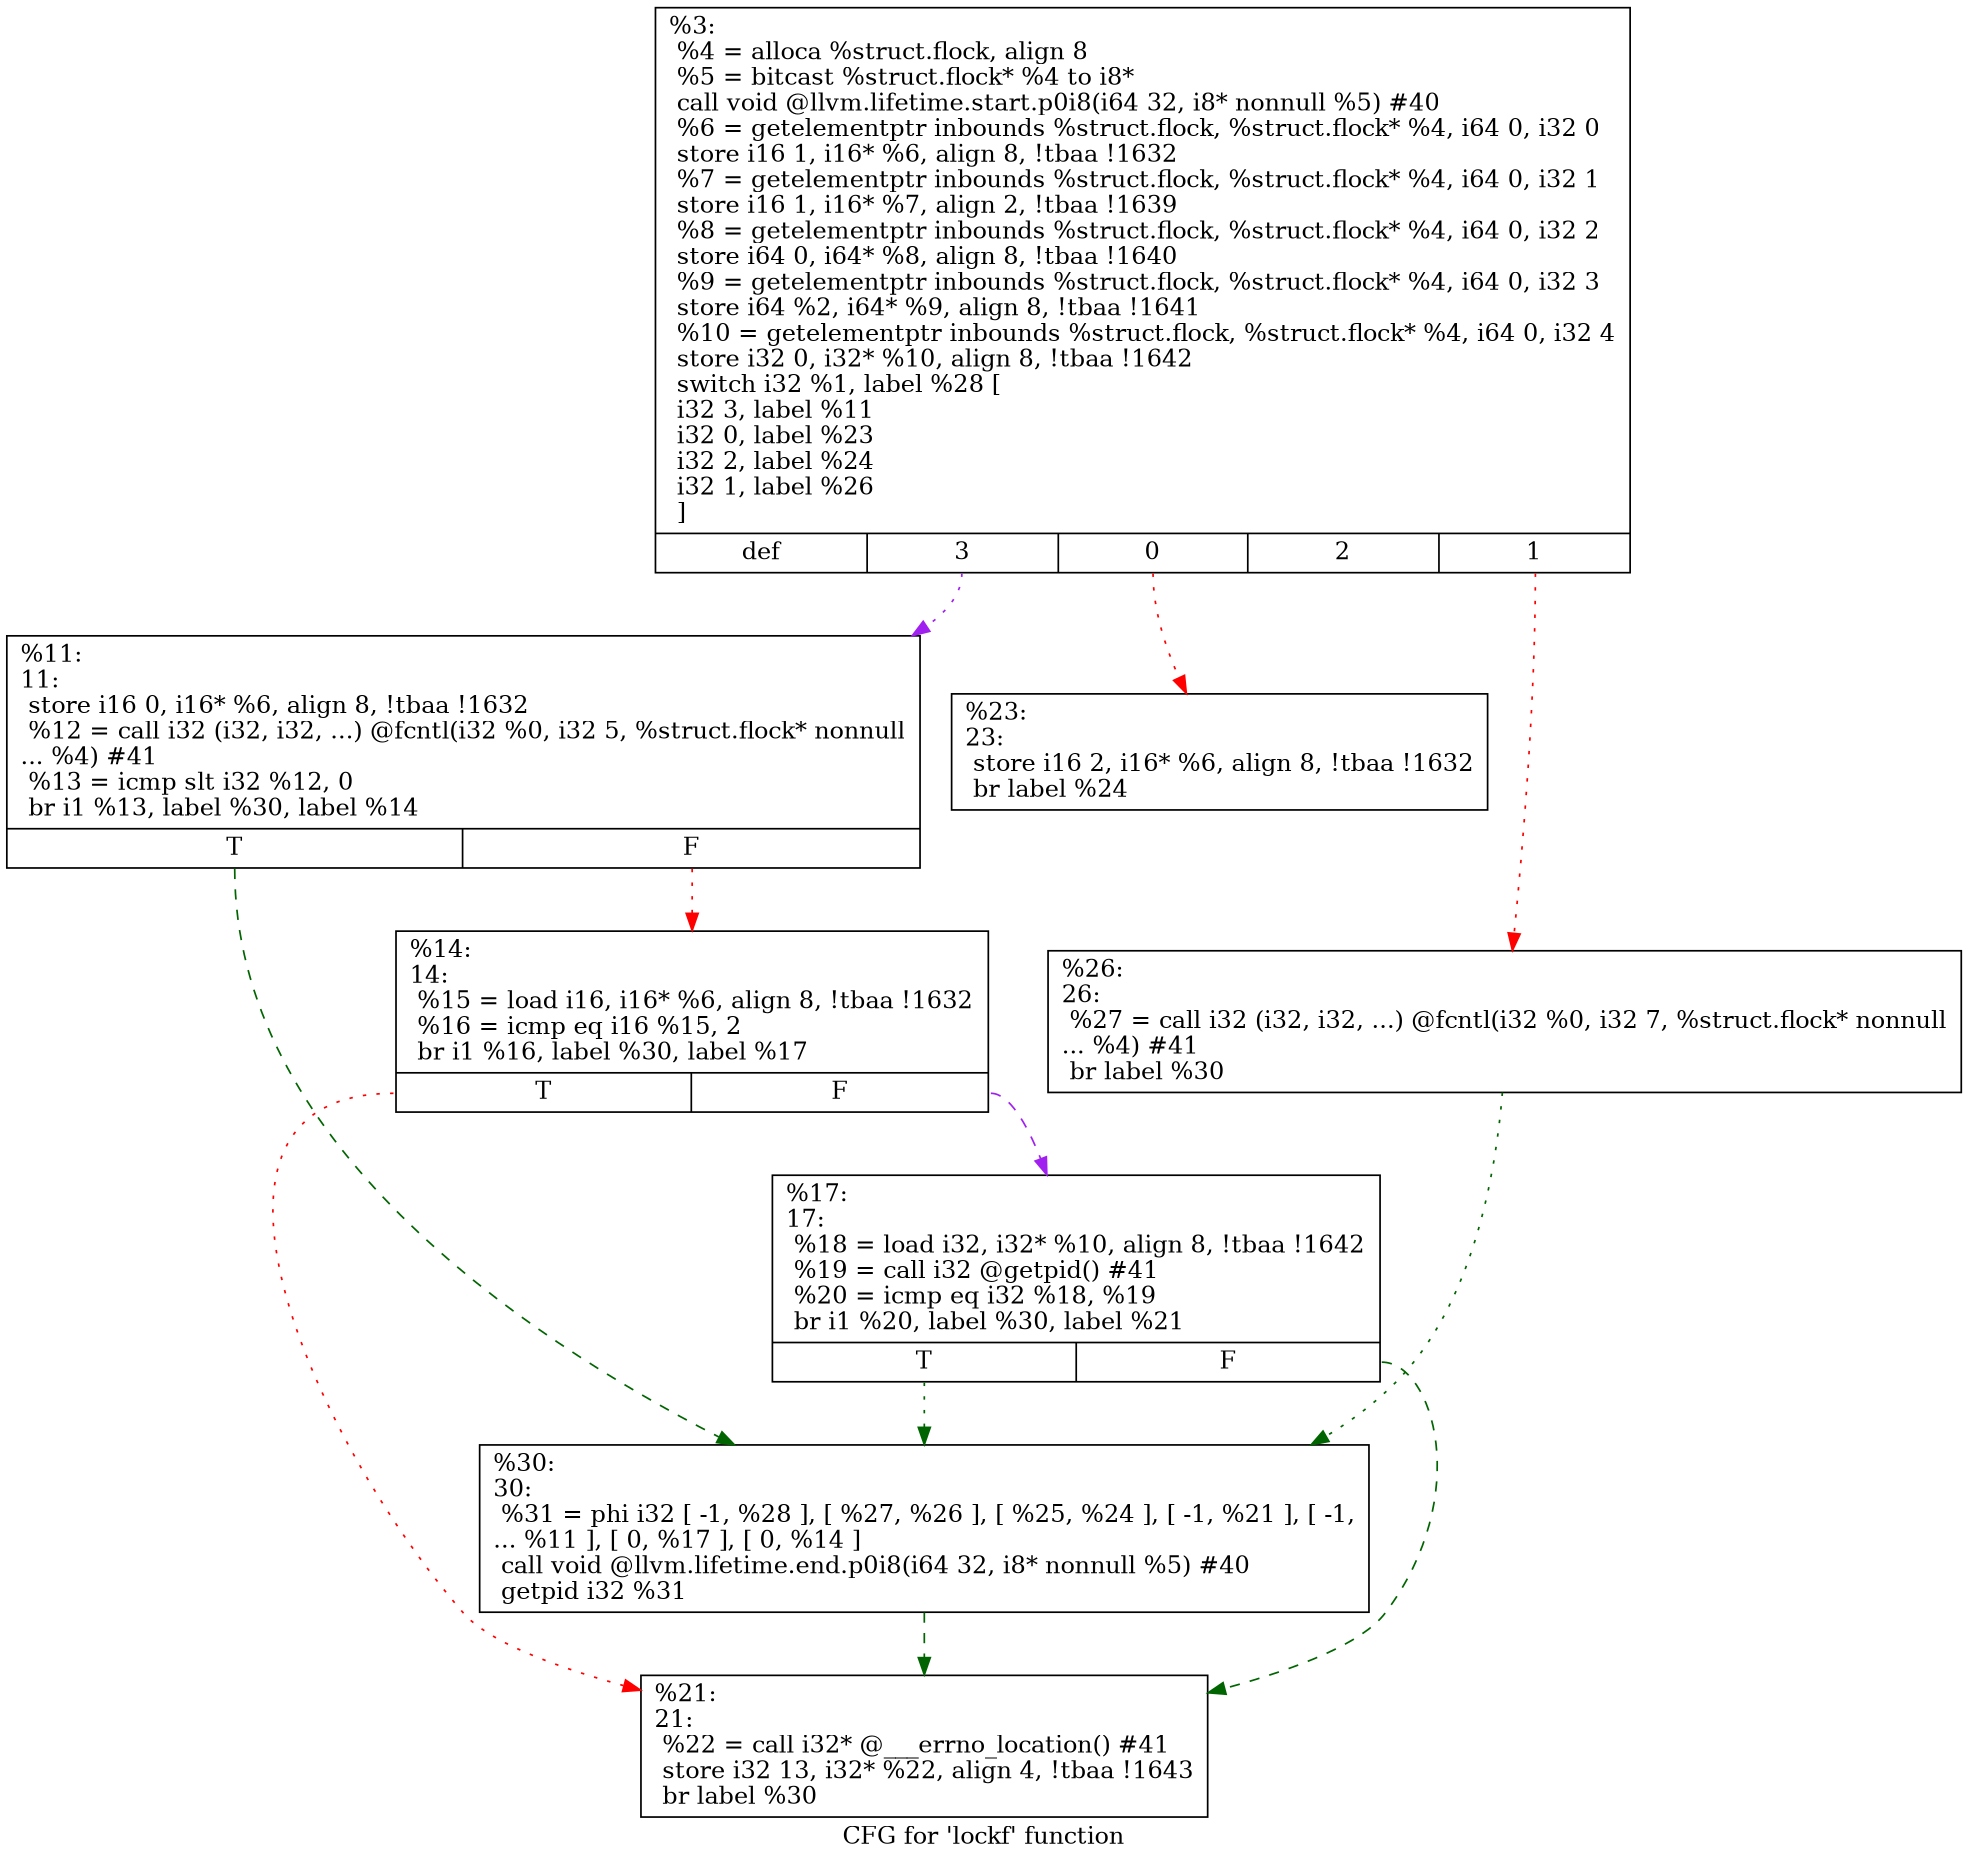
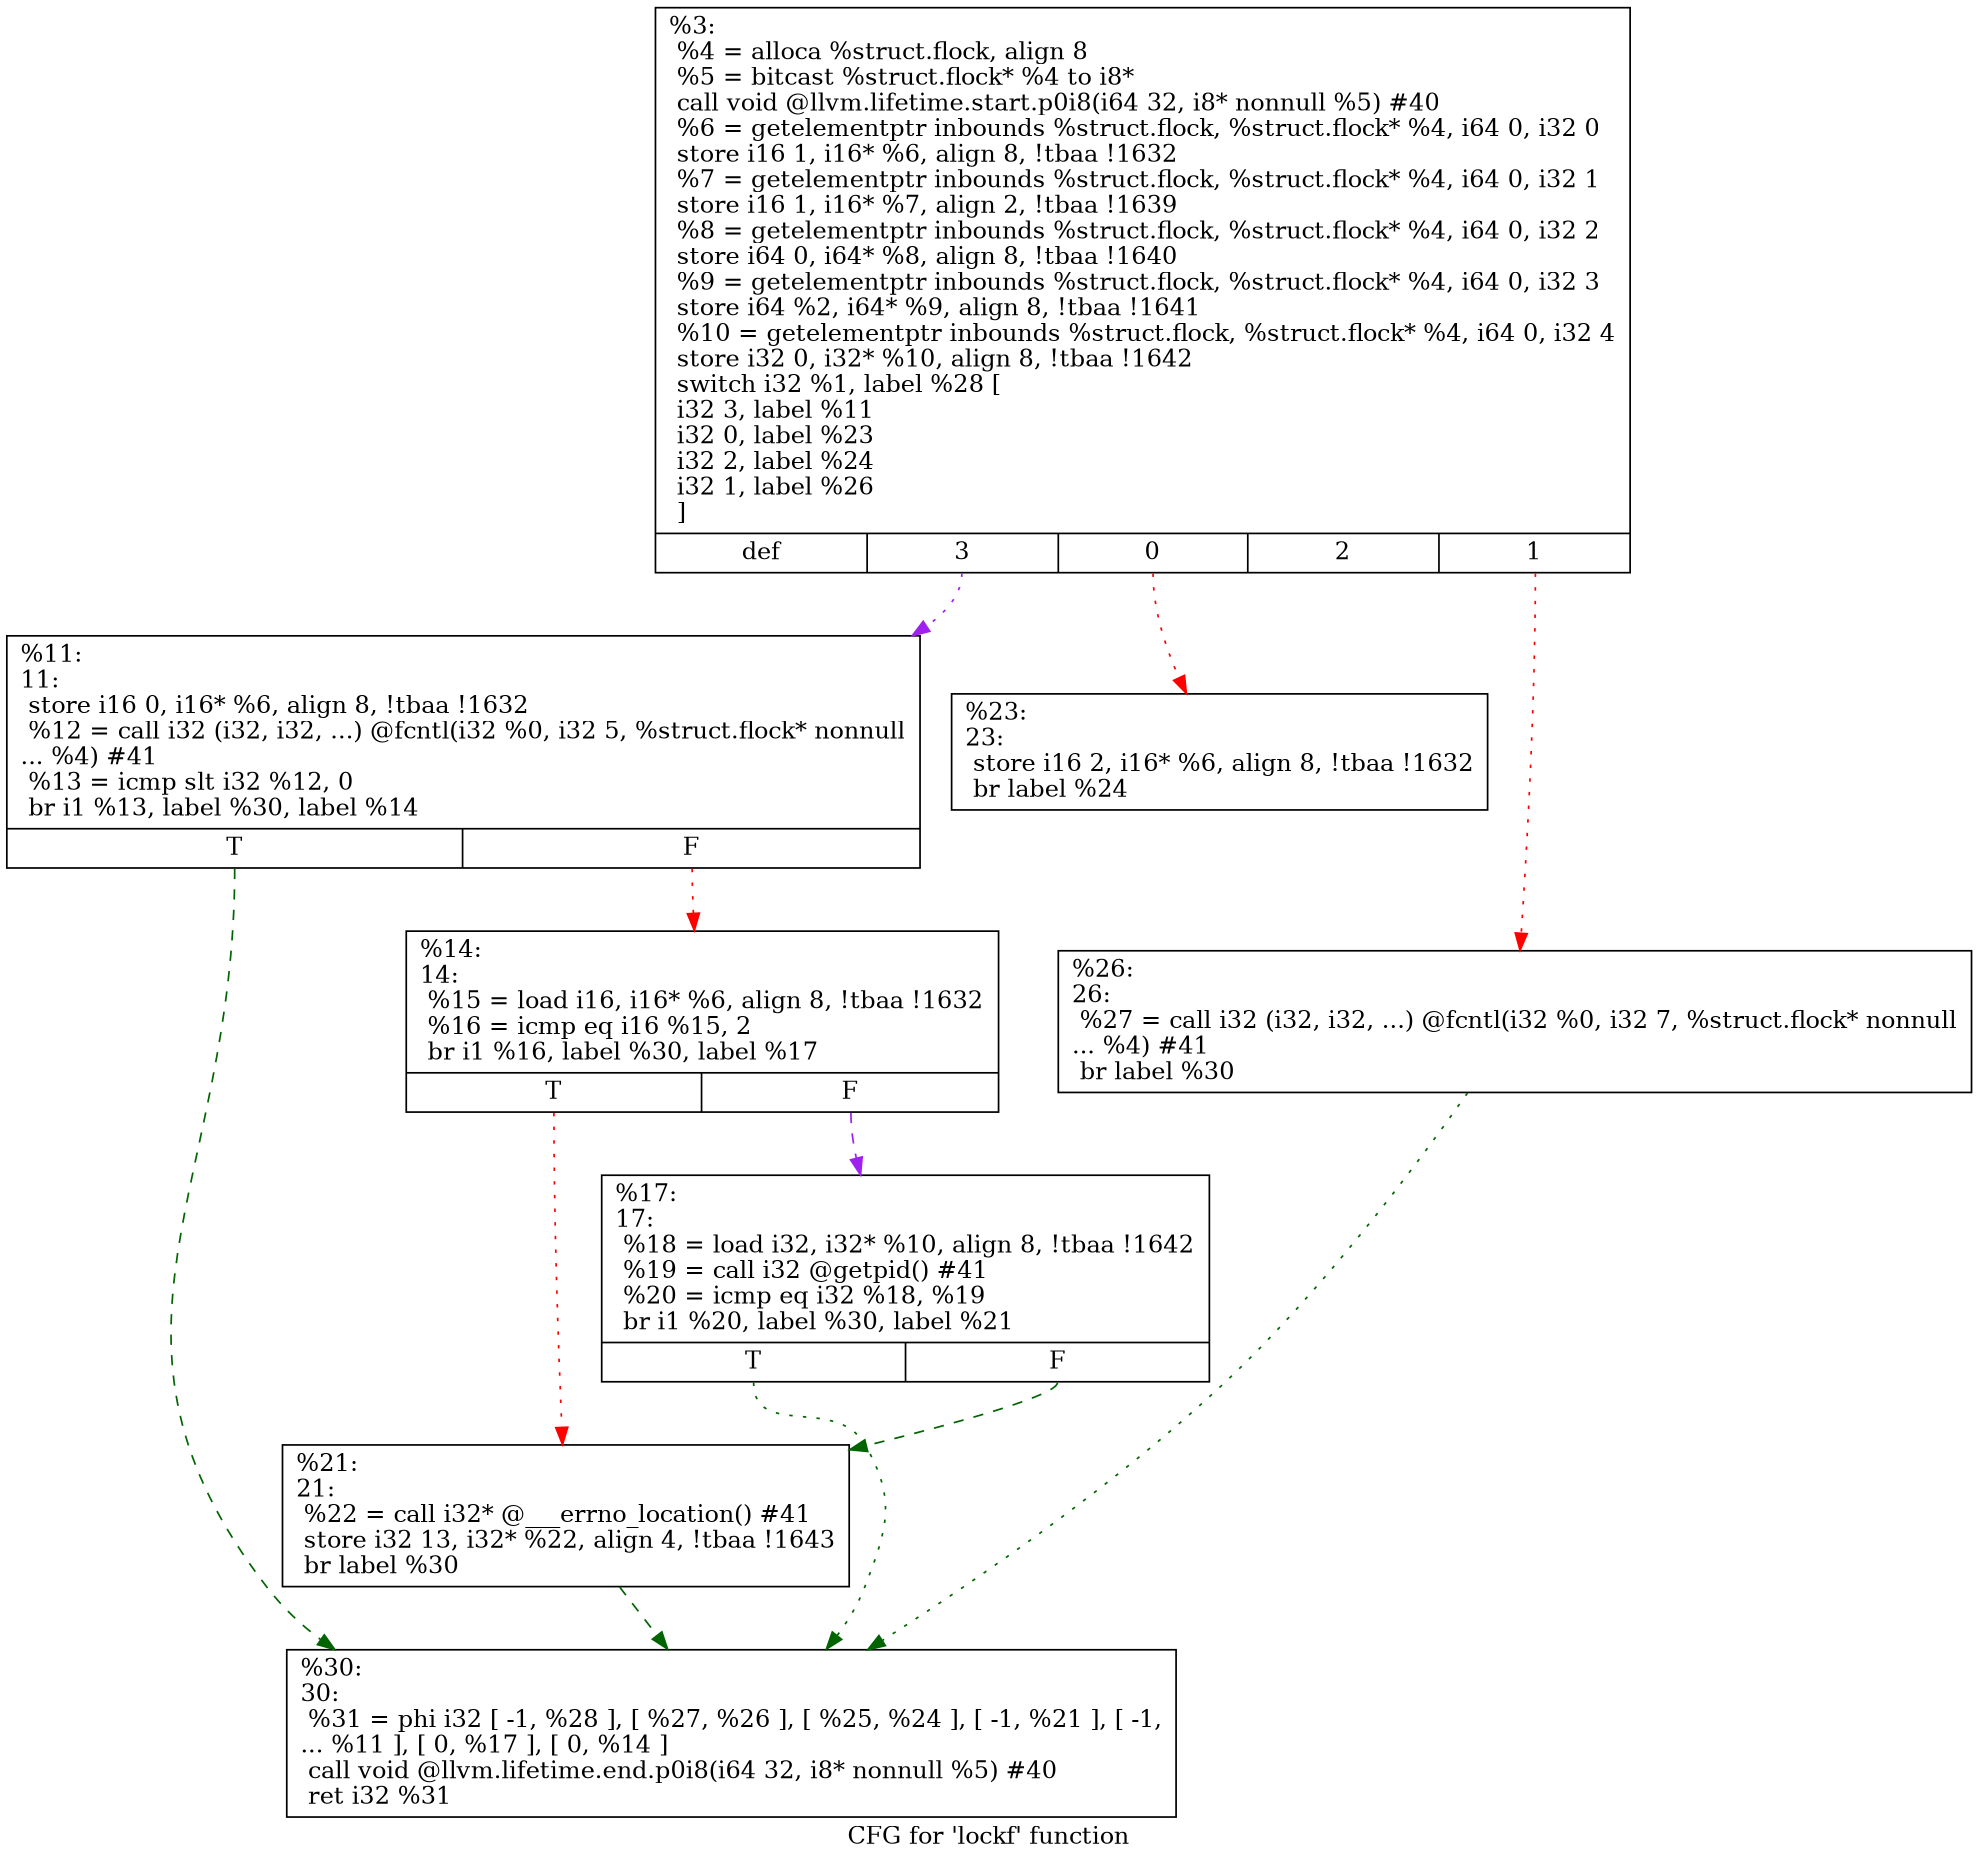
(591, 1592) -> (376, 1797)
(924, 1635) -> (638, 1611)
